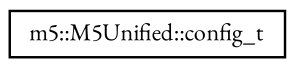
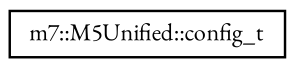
(147, 34) -> (147, 34)
